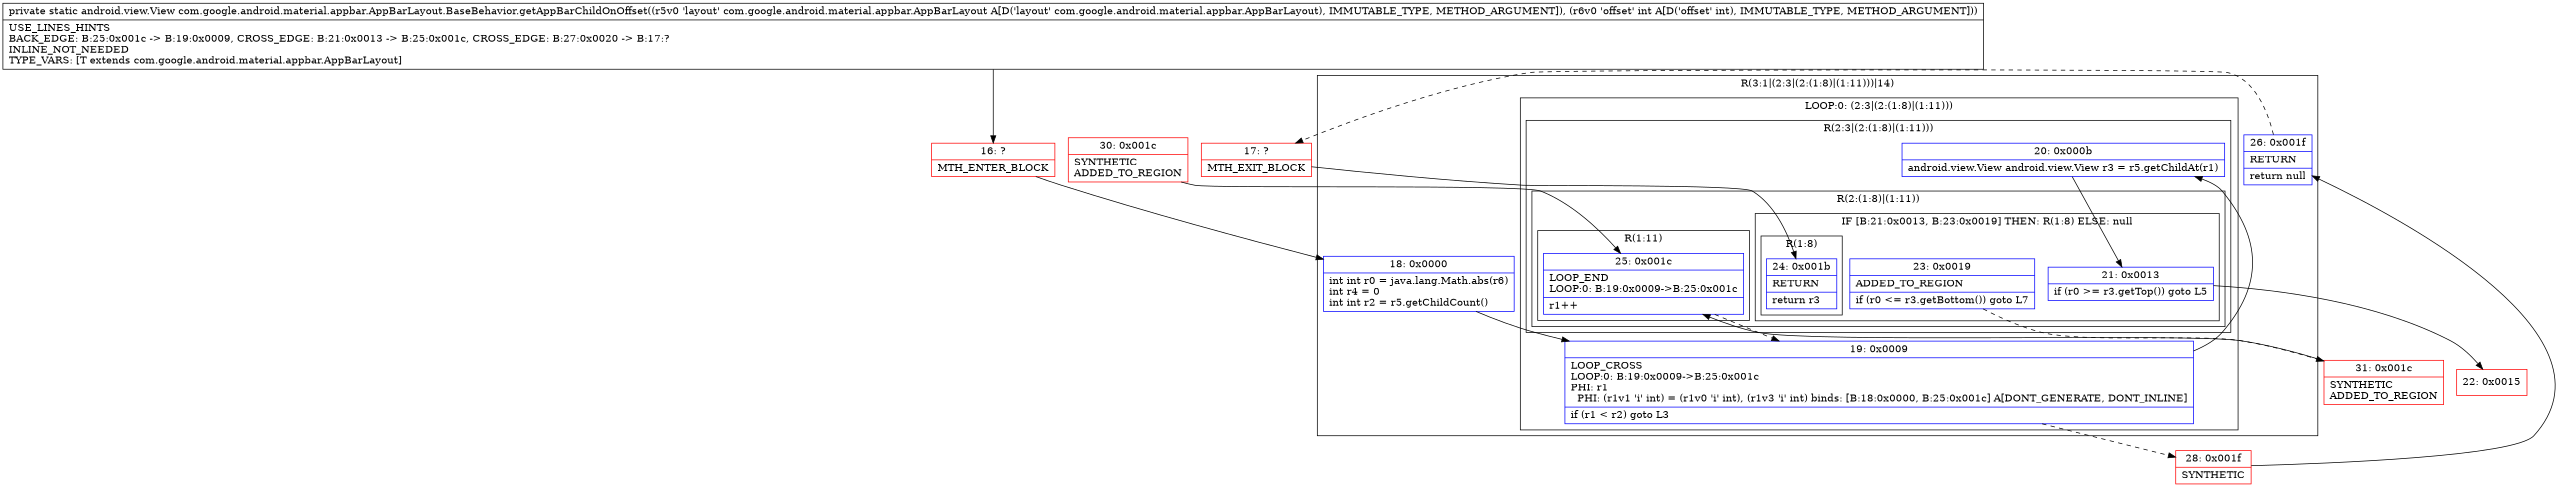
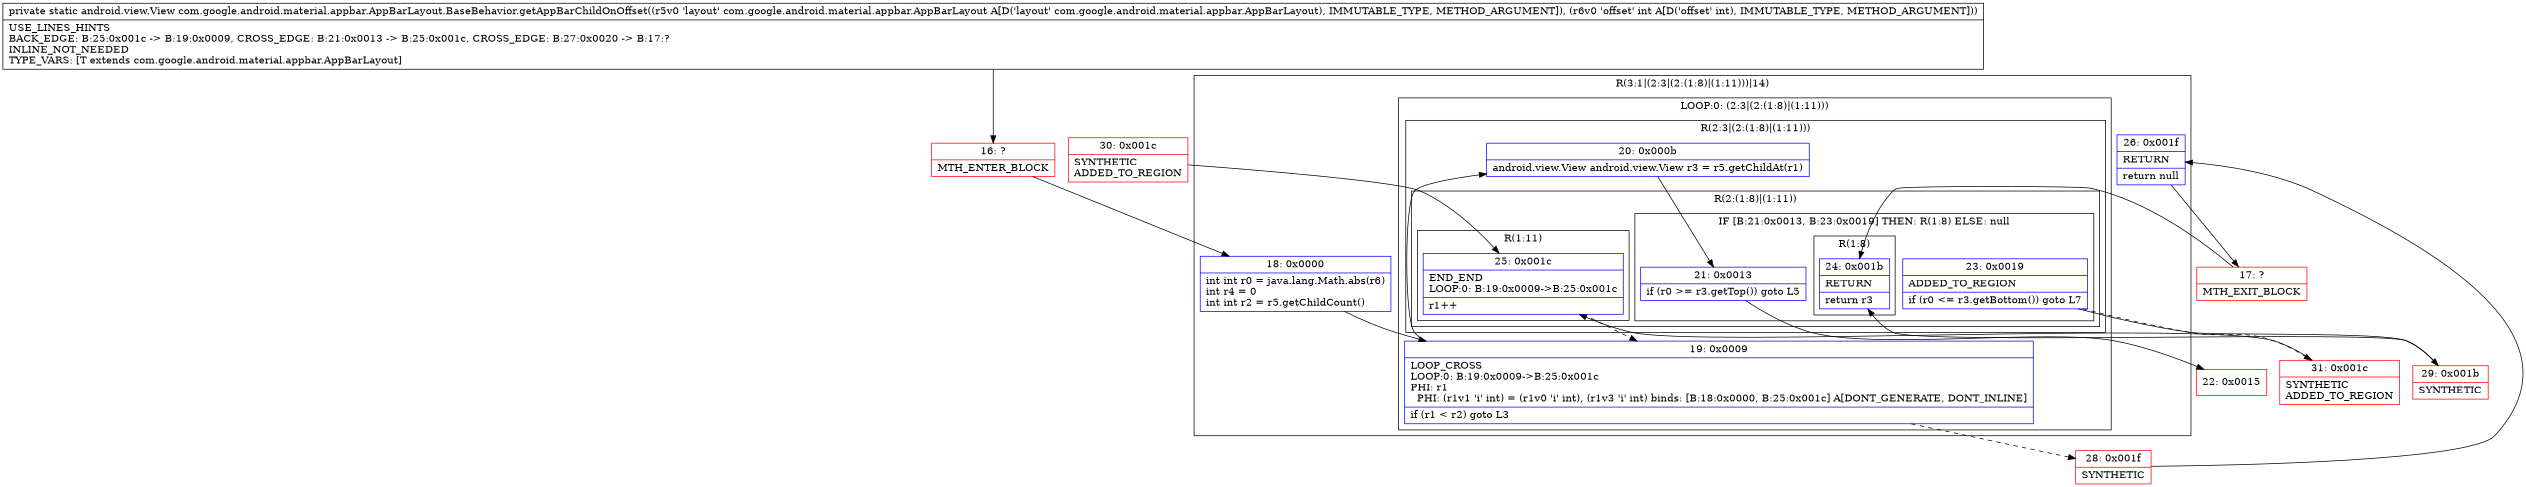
(1800, 70) -> (2203, 223)
(1579, 278) -> (1456, 278)
none -> (2451, 382)
